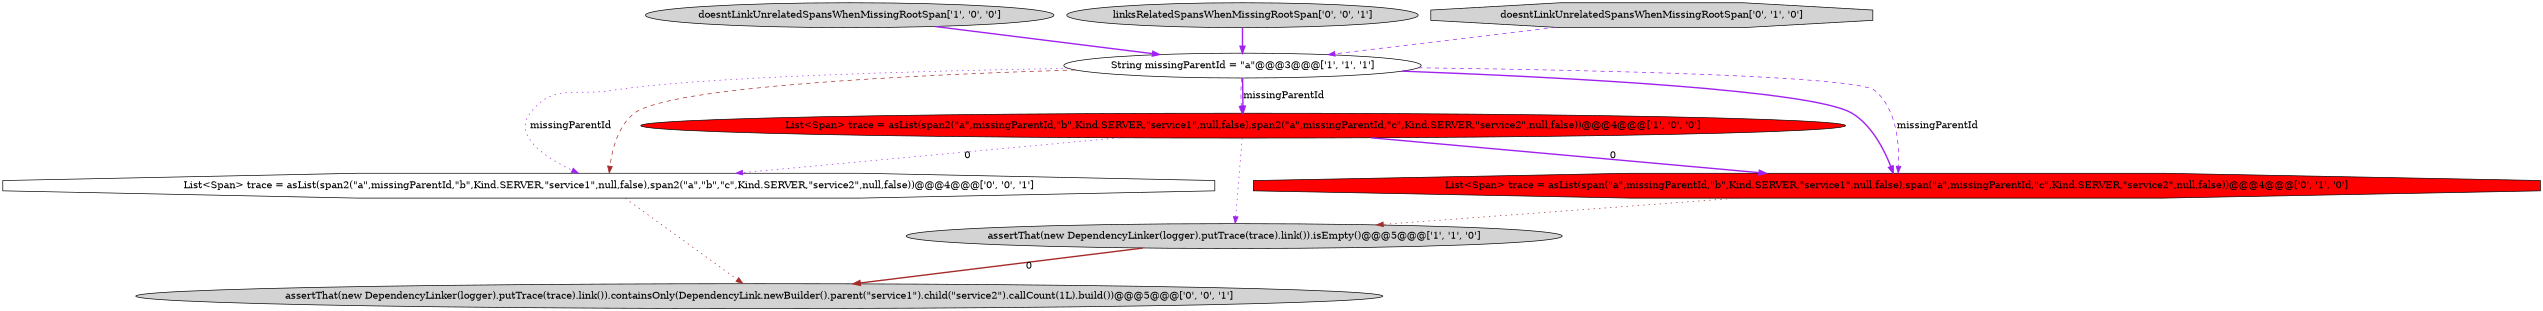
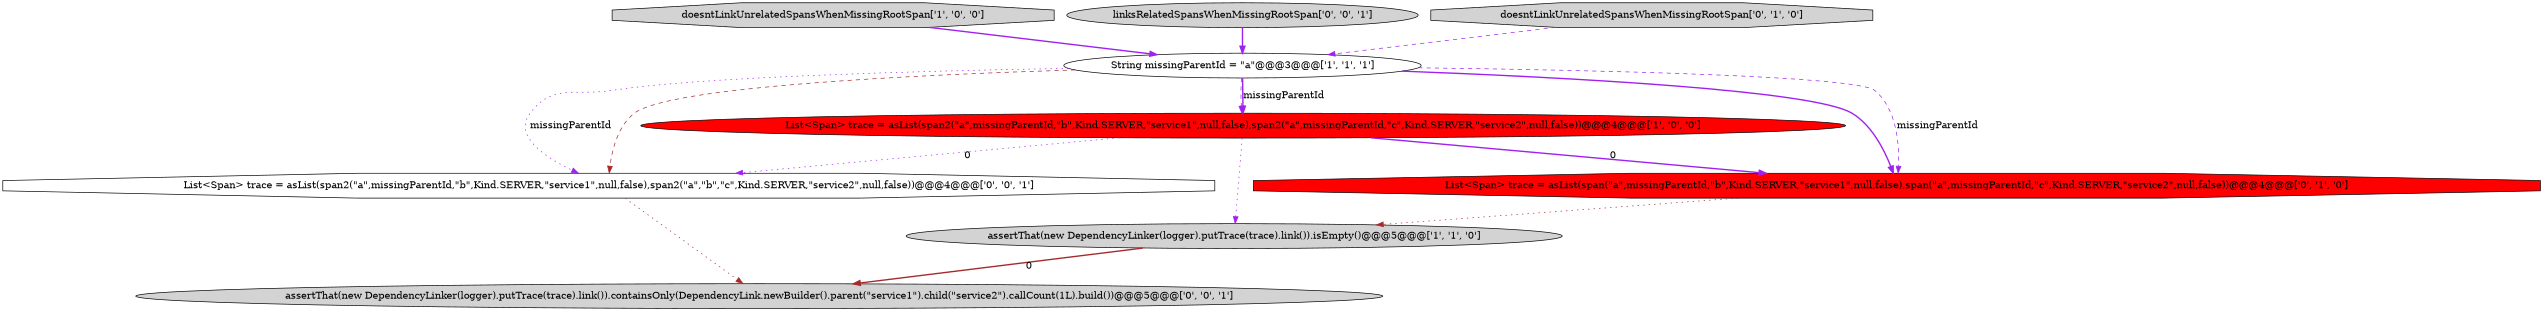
(850, 15) -> (833, 15)
